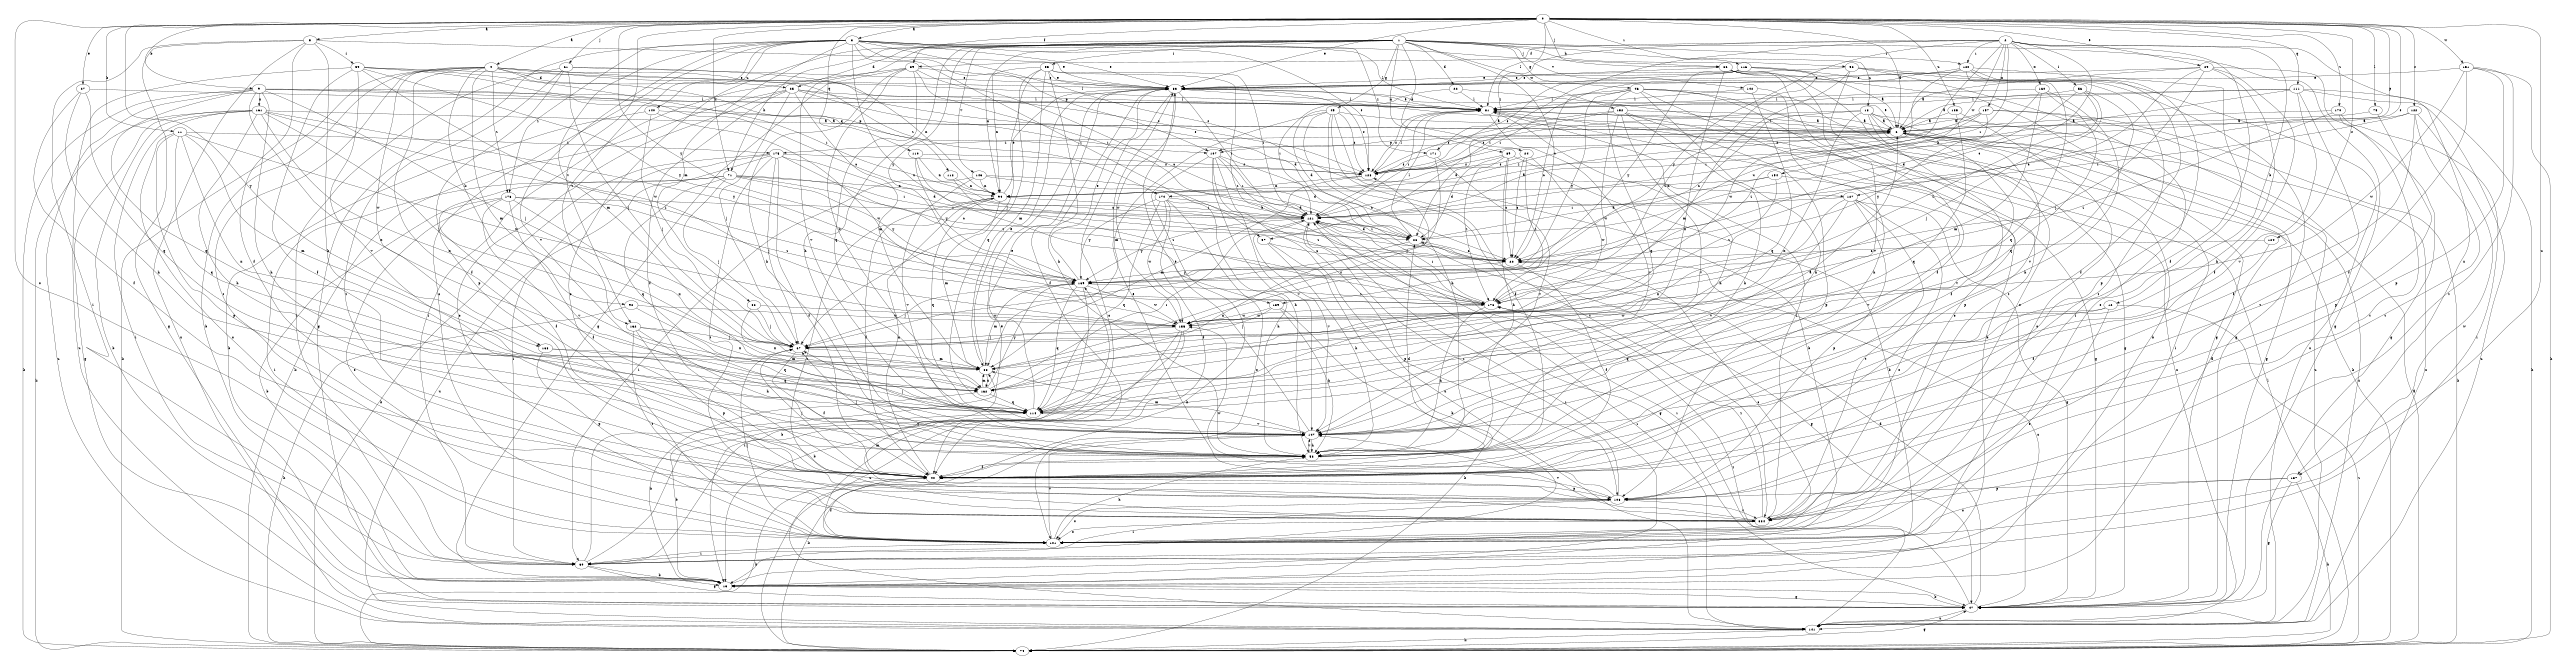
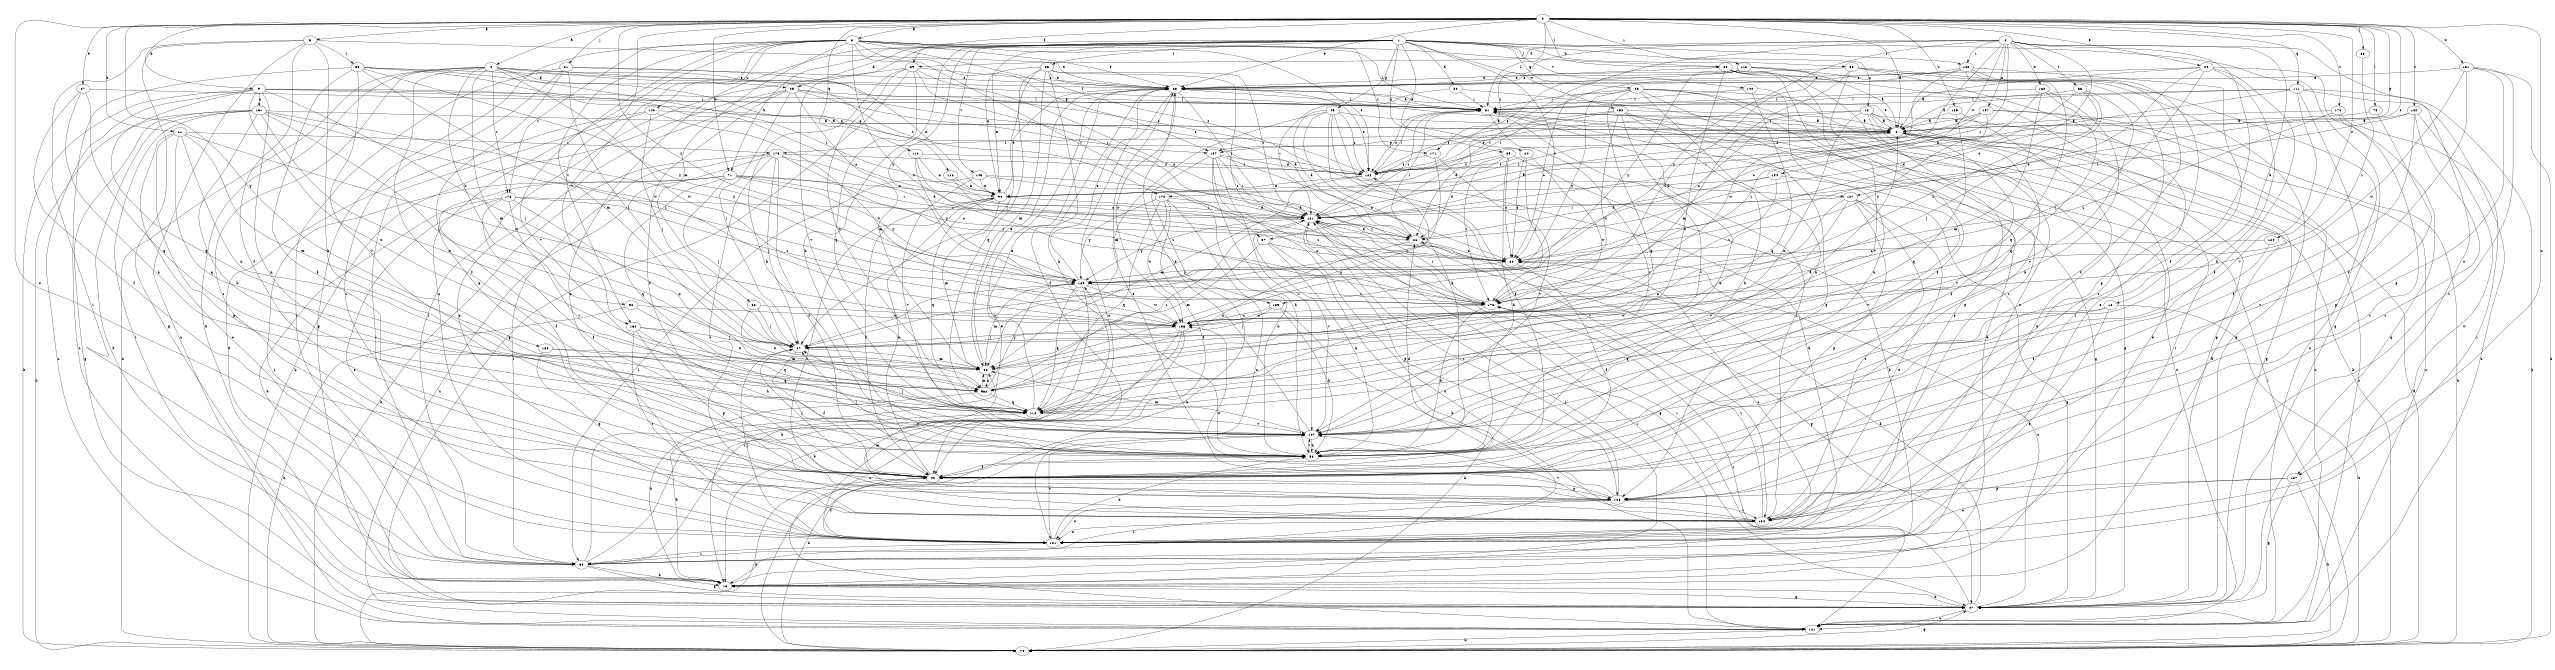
none -> (2363, 54)
(377, 201) -> (791, 256)
(1313, 201) -> (1290, 167)
none -> (373, 305)
none -> (1163, 311)
(559, 373) -> (797, 598)
(984, 392) -> (984, 392)
(2359, 478) -> (2359, 478)
(1762, 521) -> (1762, 521)
